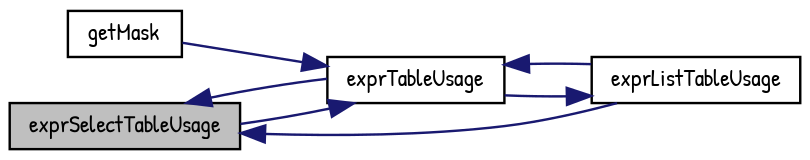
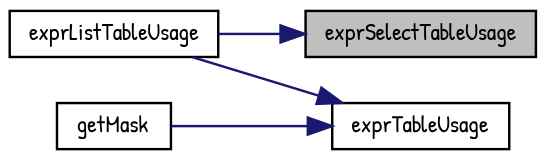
(269, 87) -> none
(536, 96) -> none
(285, 117) -> none
